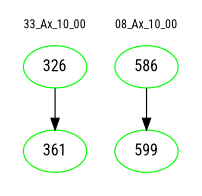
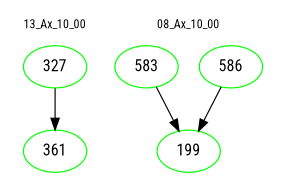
(55, 25) -> (55, 25)
(55, 67) -> (55, 67)
none -> (147, 67)
(147, 151) -> (189, 151)
